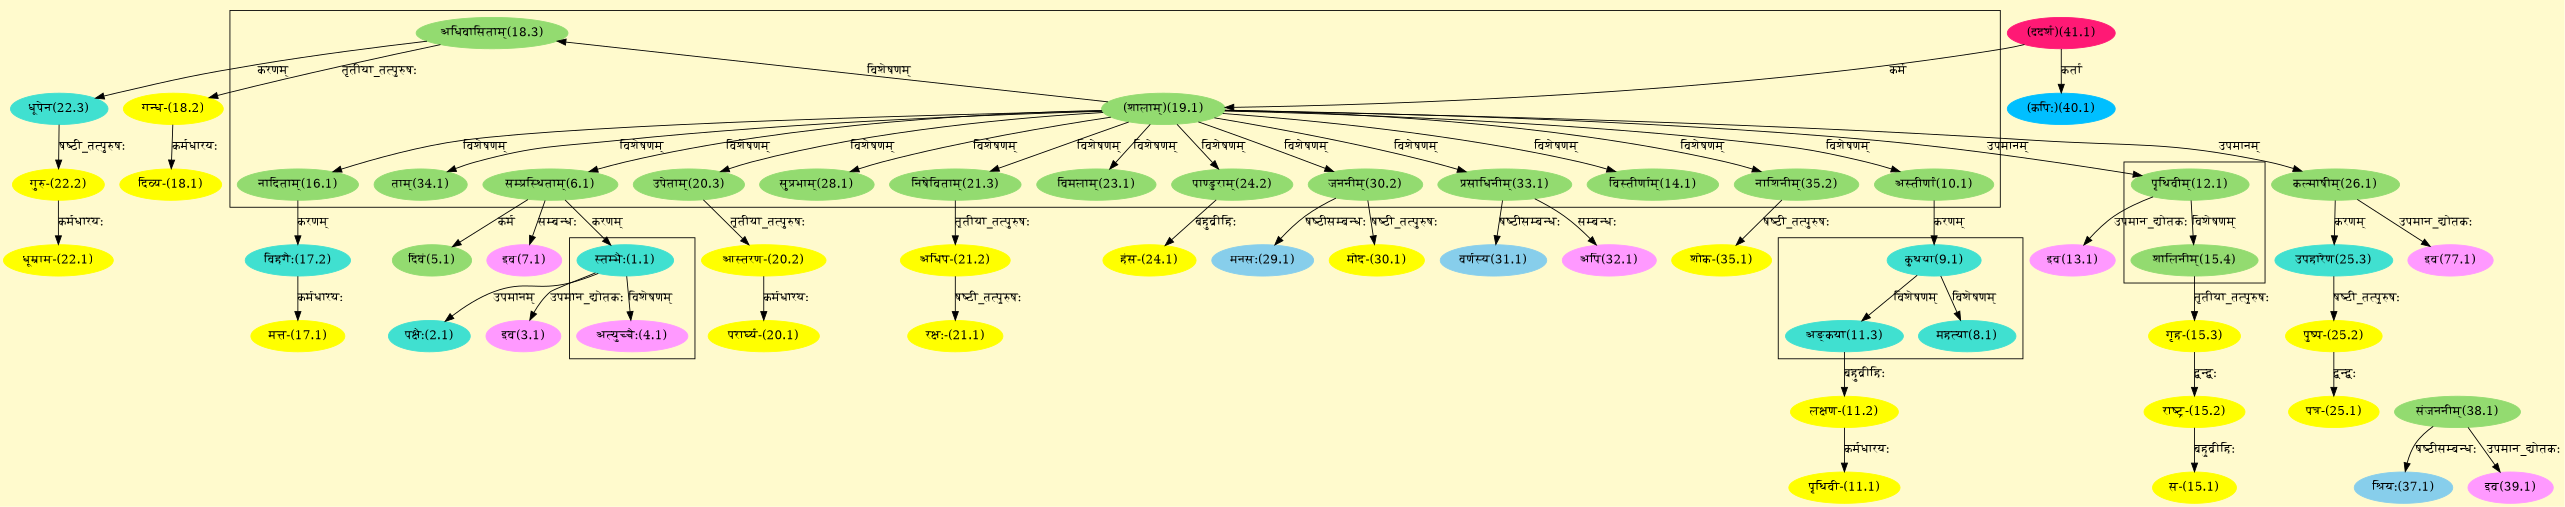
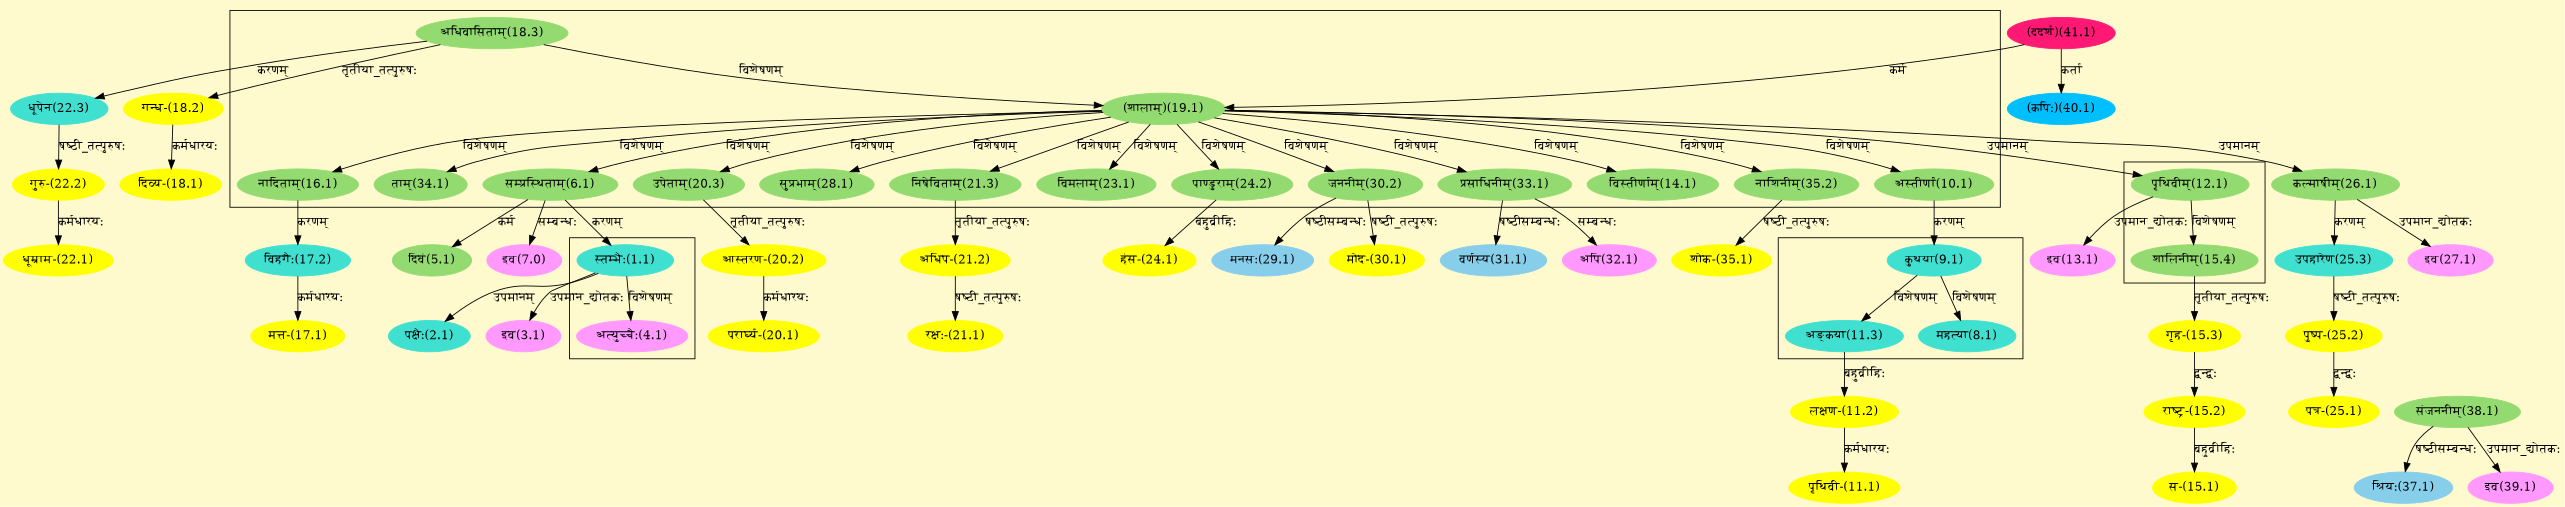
(837, 72) -> (818, 86)
(524, 260) -> (524, 260)
(2451, 260) -> (2451, 260)
